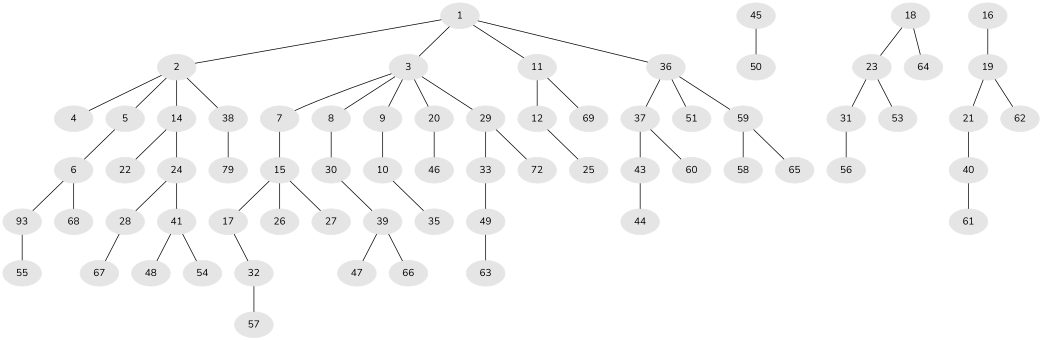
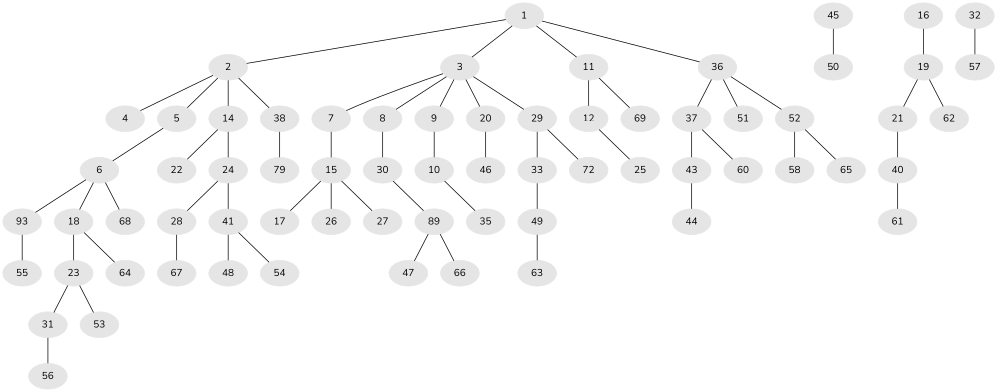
(743, 119) -> (795, 119)
none -> (87, 196)
(383, 222) -> (434, 222)
(241, 248) -> none
